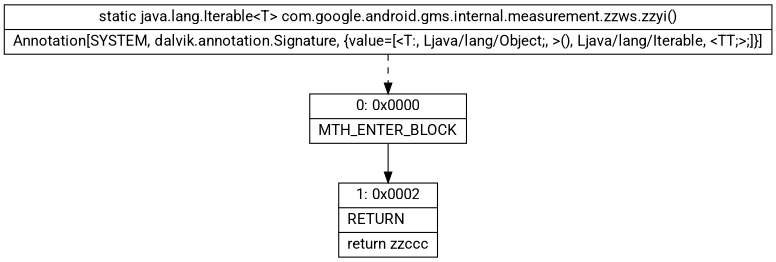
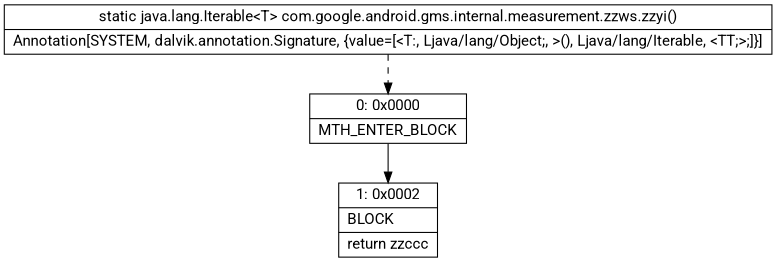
(376, 220) -> (371, 220)
